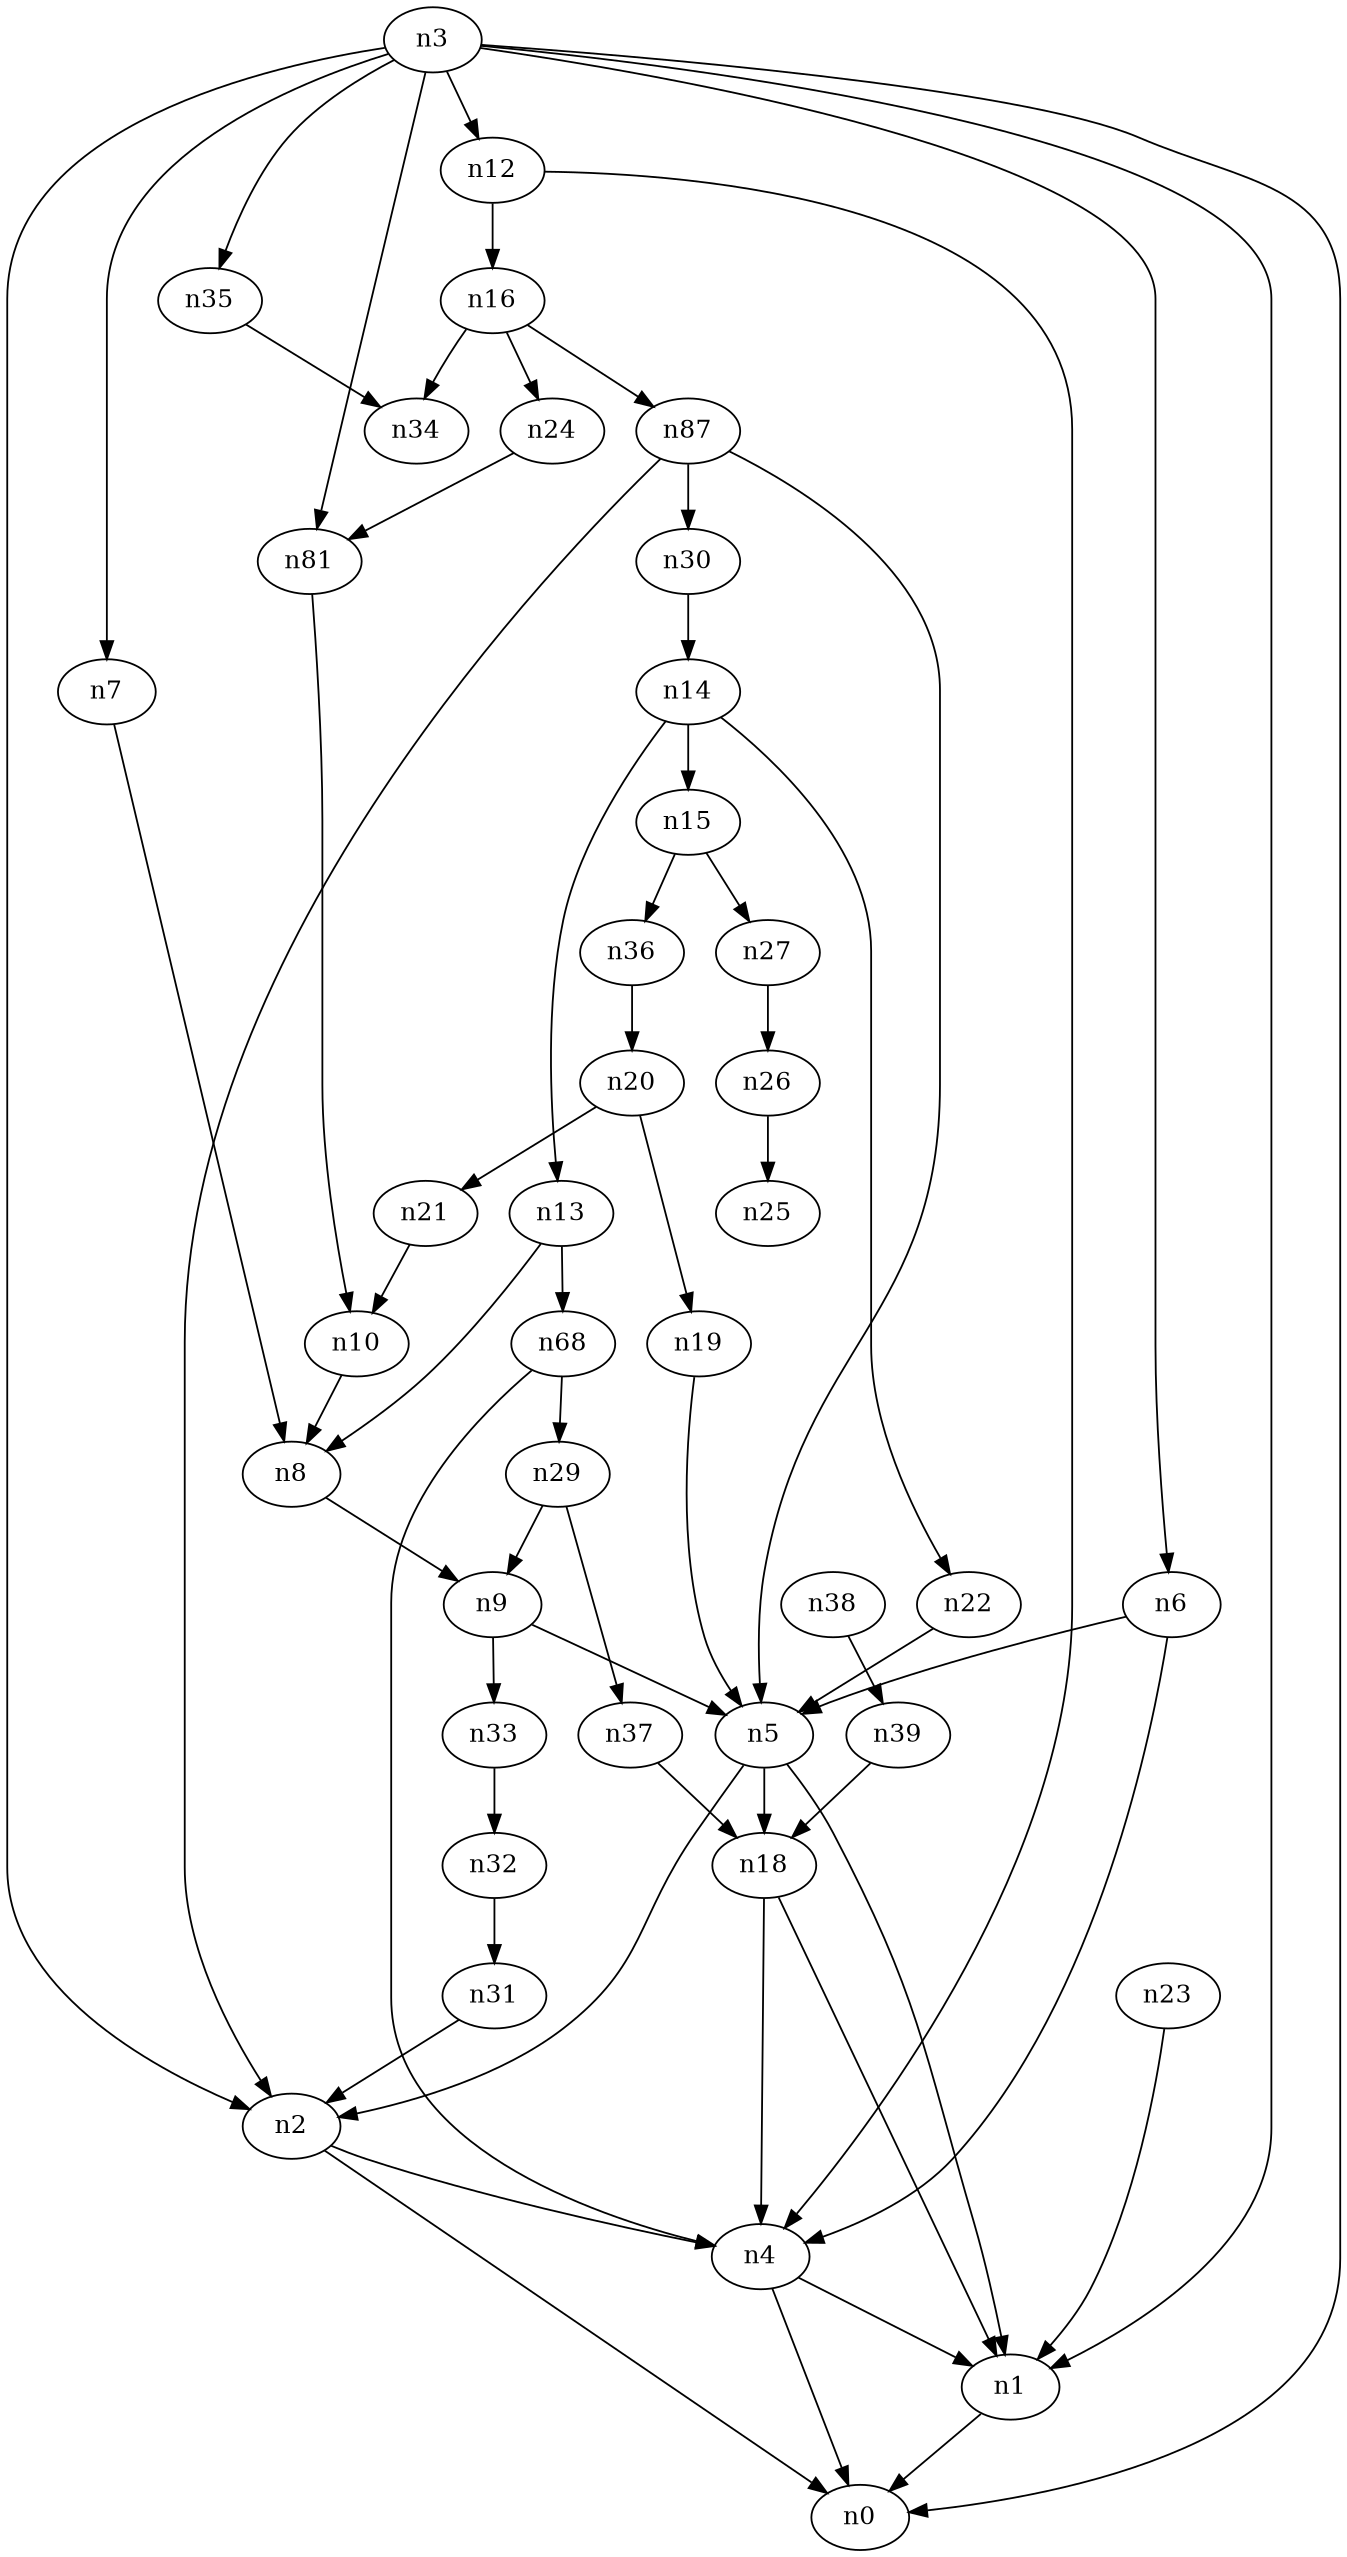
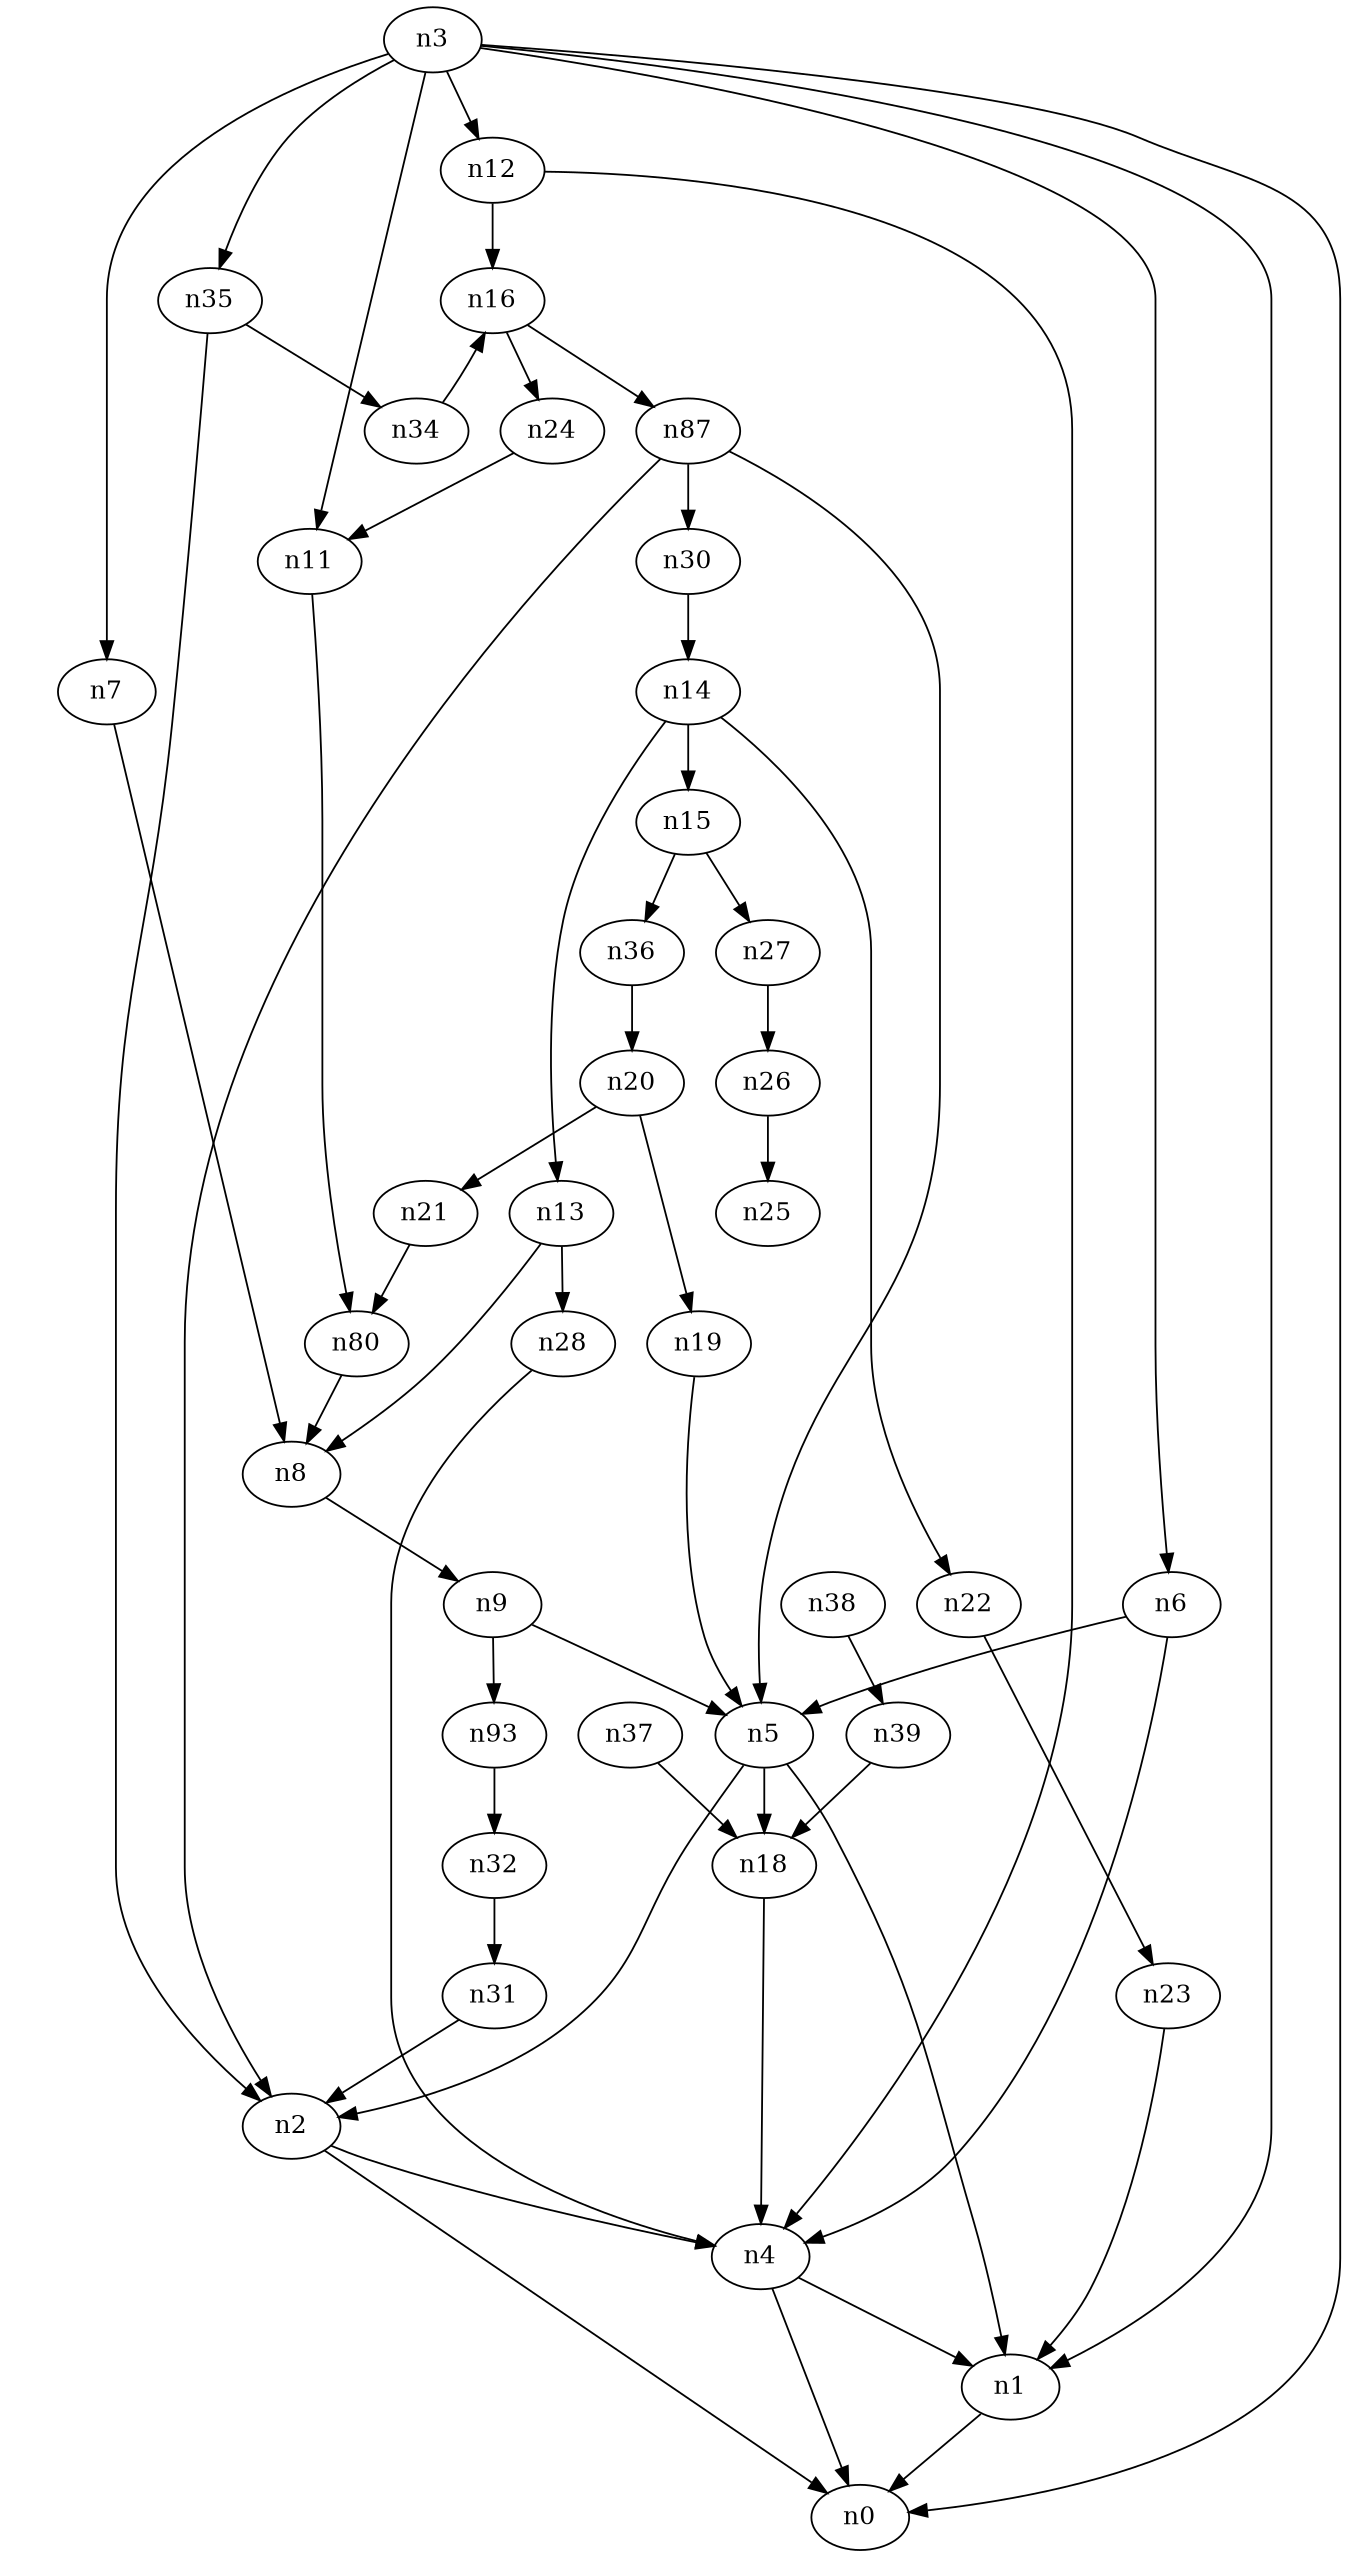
(449, 355) -> (460, 376)
(310, 561) -> (310, 561)
(7, 1010) -> (116, 1230)
(357, 1344) -> (357, 1344)
(563, 1344) -> (563, 1344)
(558, 1474) -> none
(877, 1664) -> (1064, 1792)
(494, 1735) -> (494, 1735)
(889, 2129) -> none
